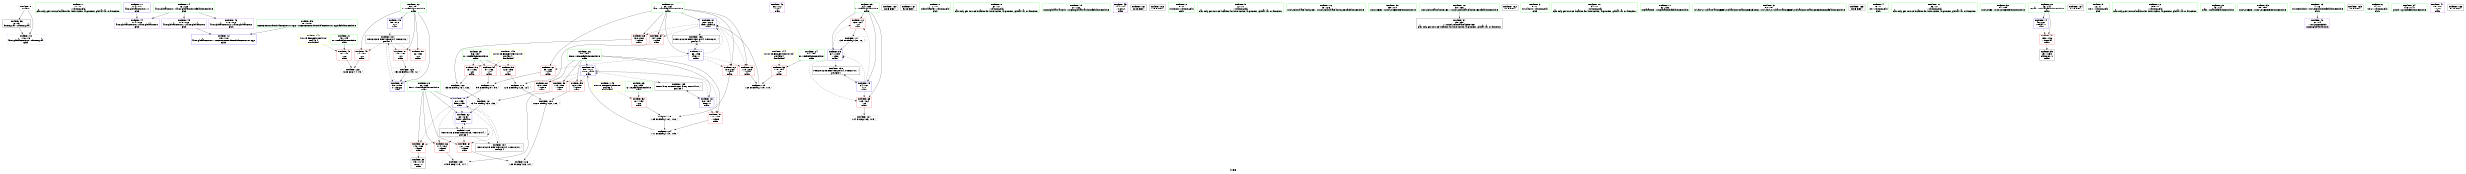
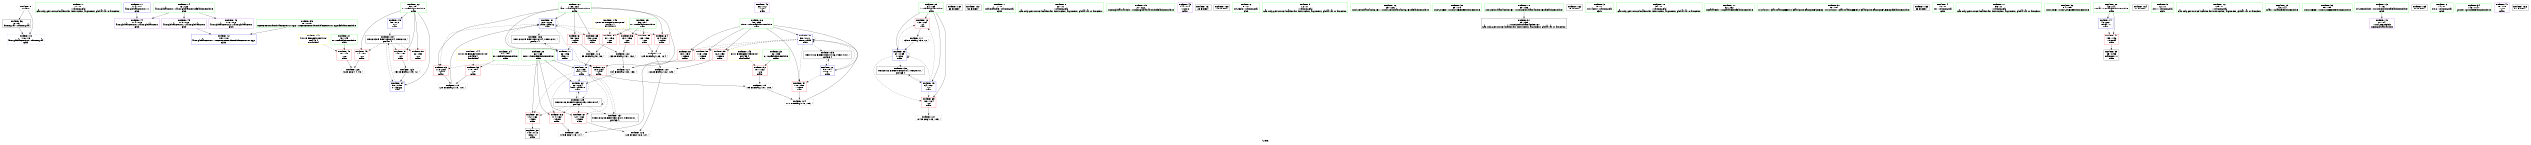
(623, 61) -> (570, 46)
